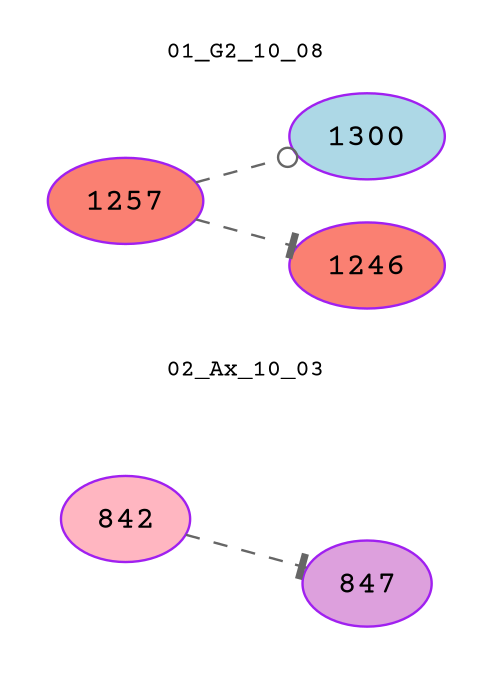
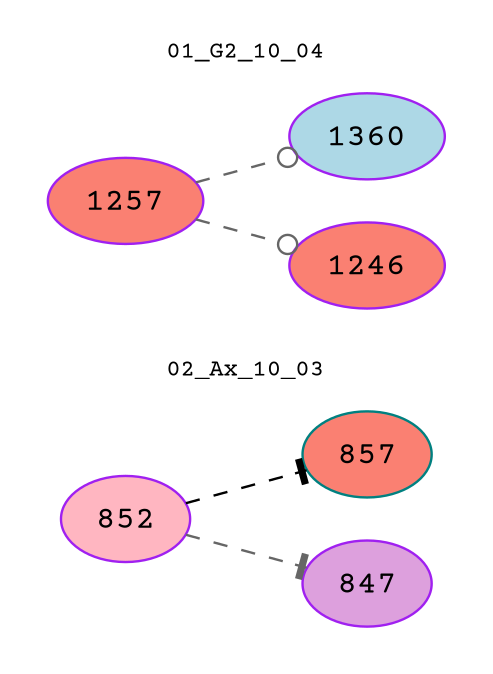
(246, 51) -> (246, 51)
(367, 136) -> (367, 136)
(237, 231) -> (237, 231)
none -> (367, 454)
(126, 519) -> (126, 519)
